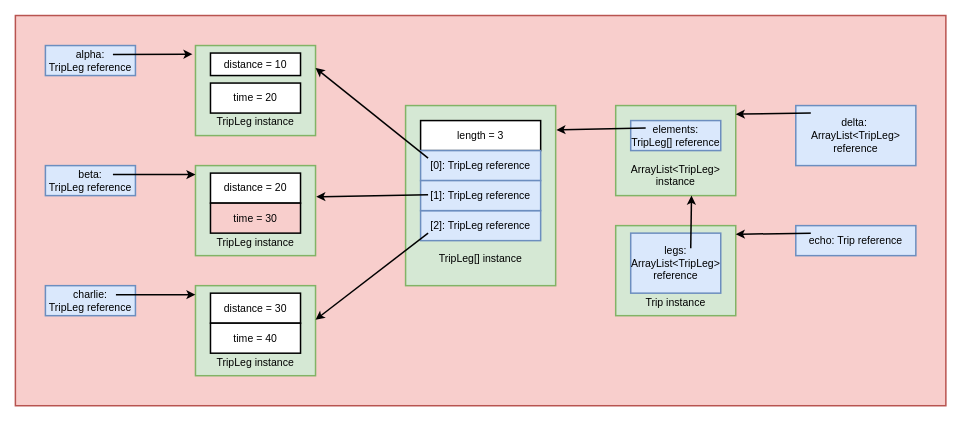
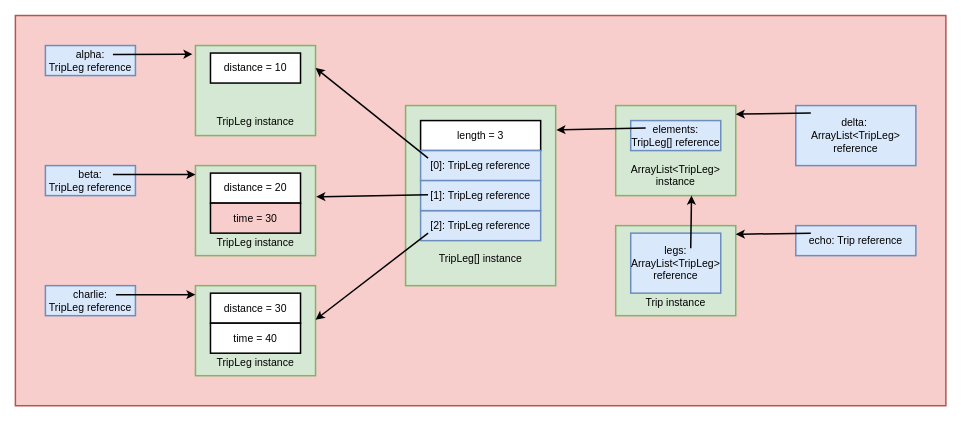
(255, 64) -> (255, 68)
(255, 98) -> none
